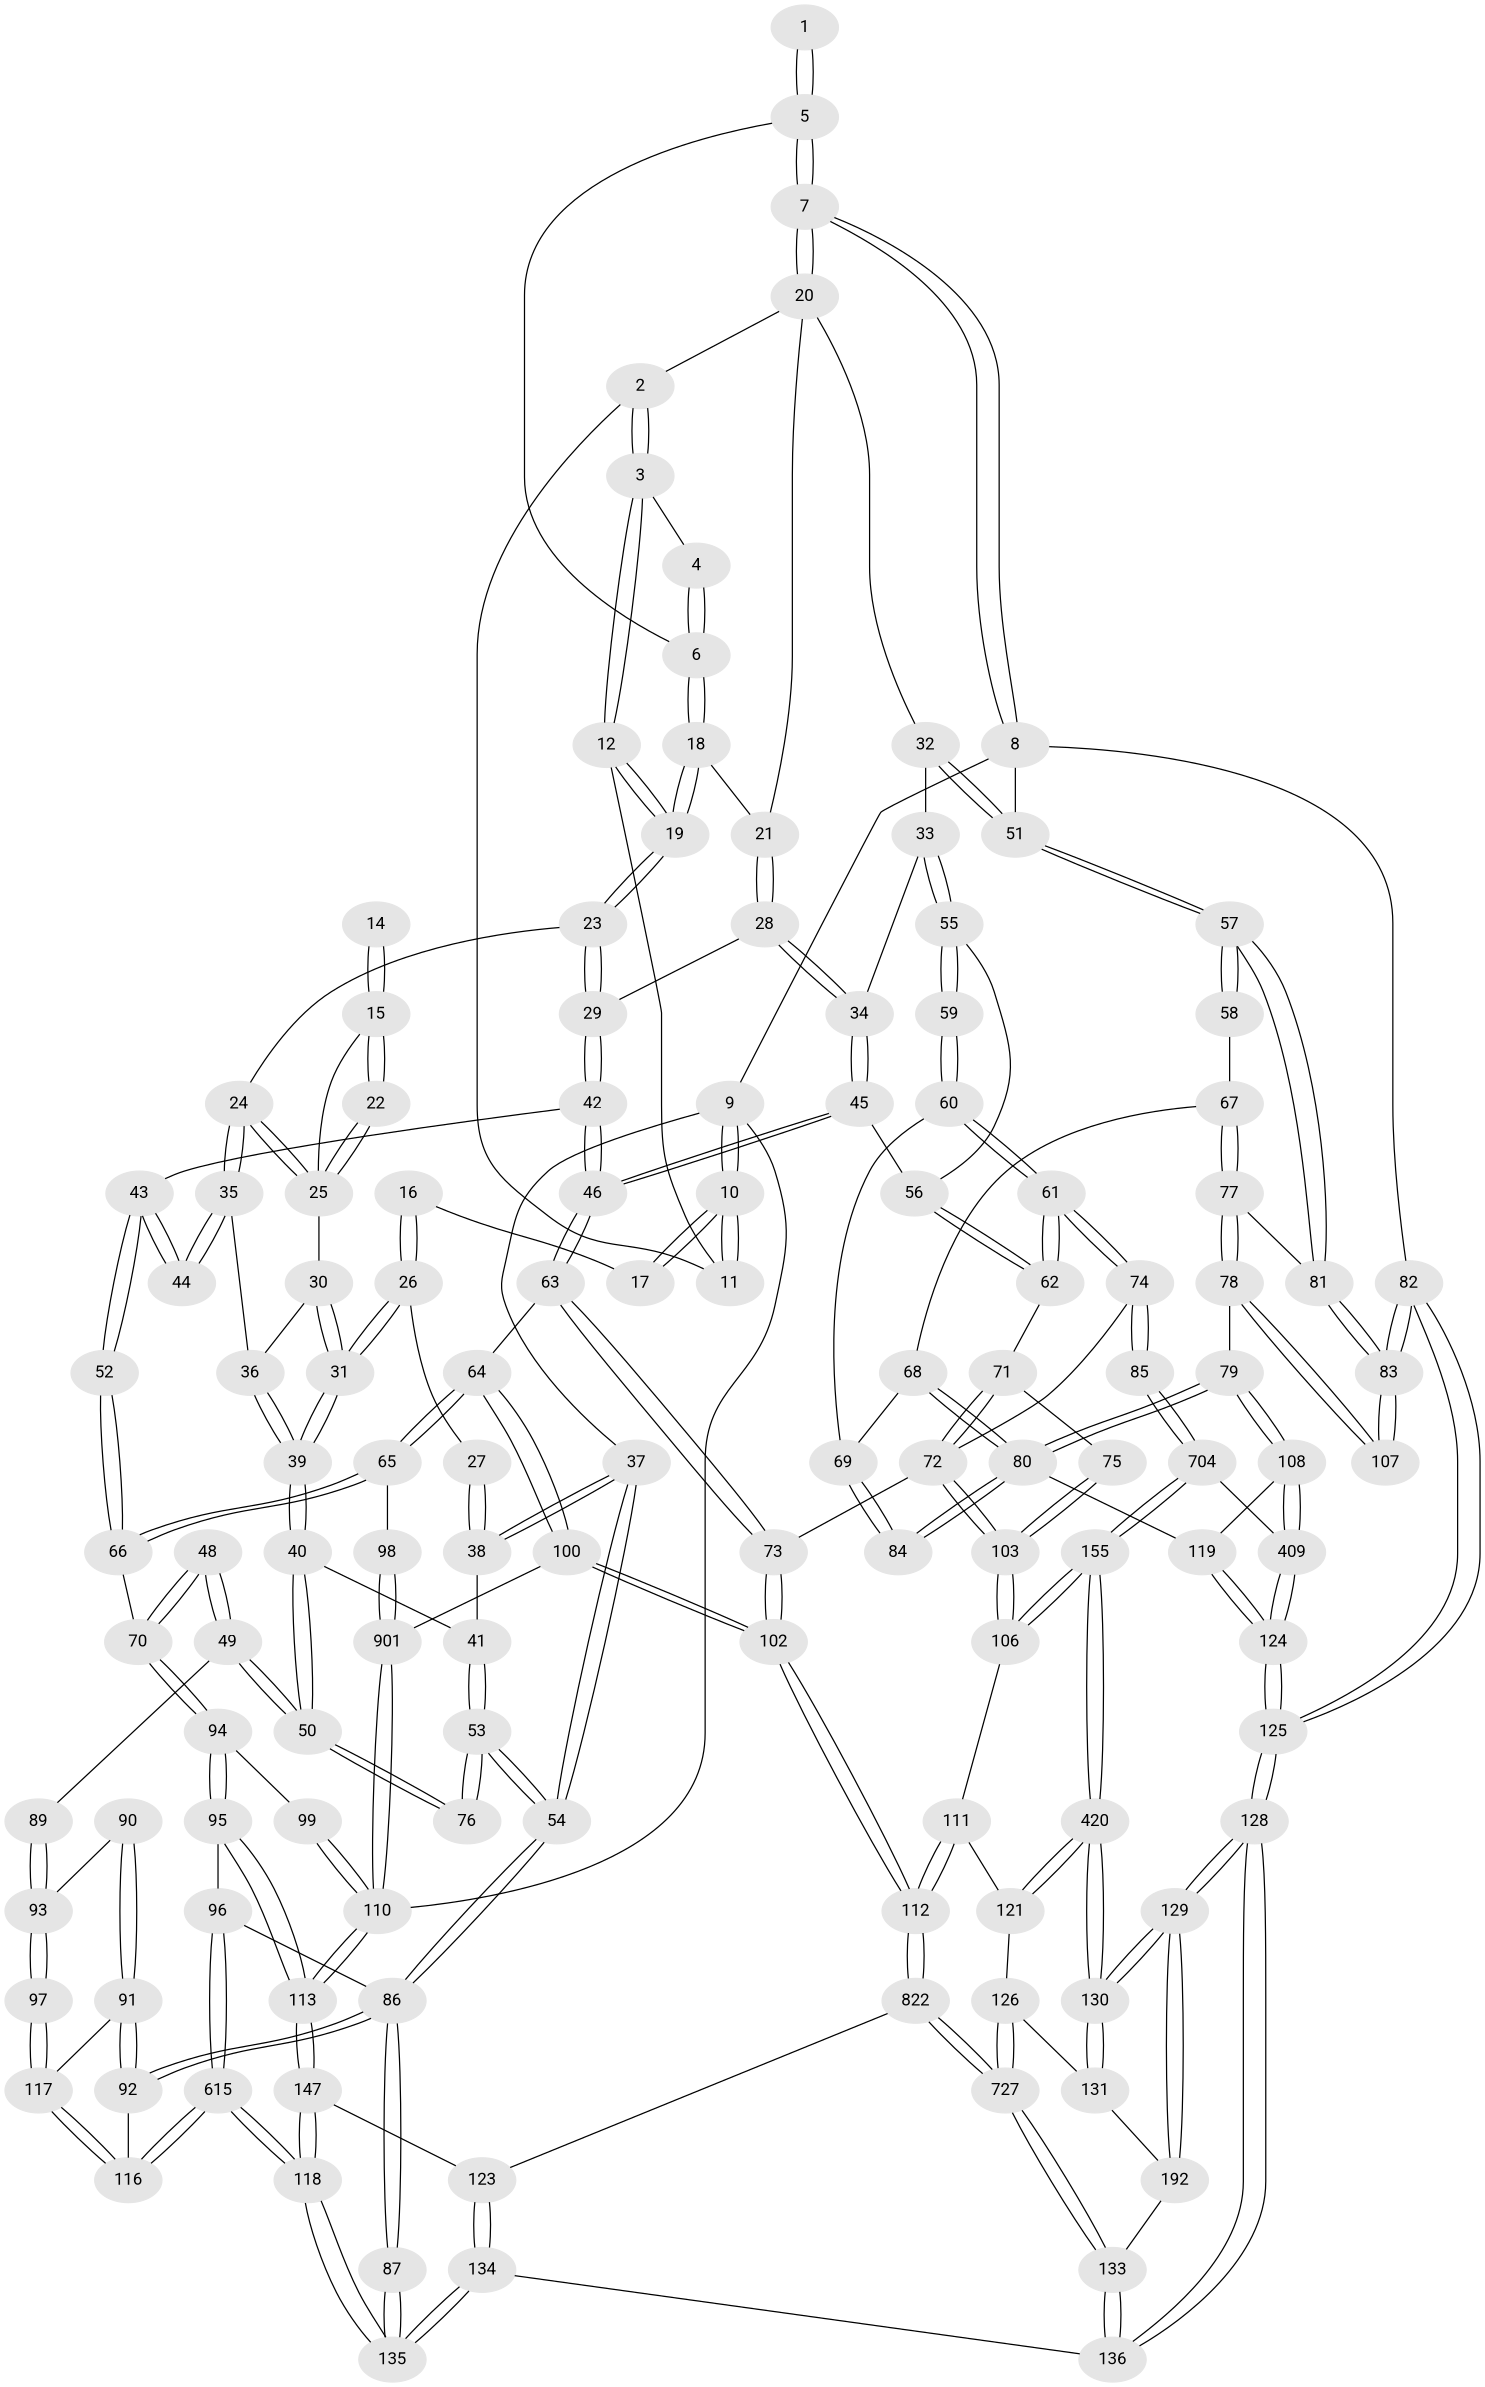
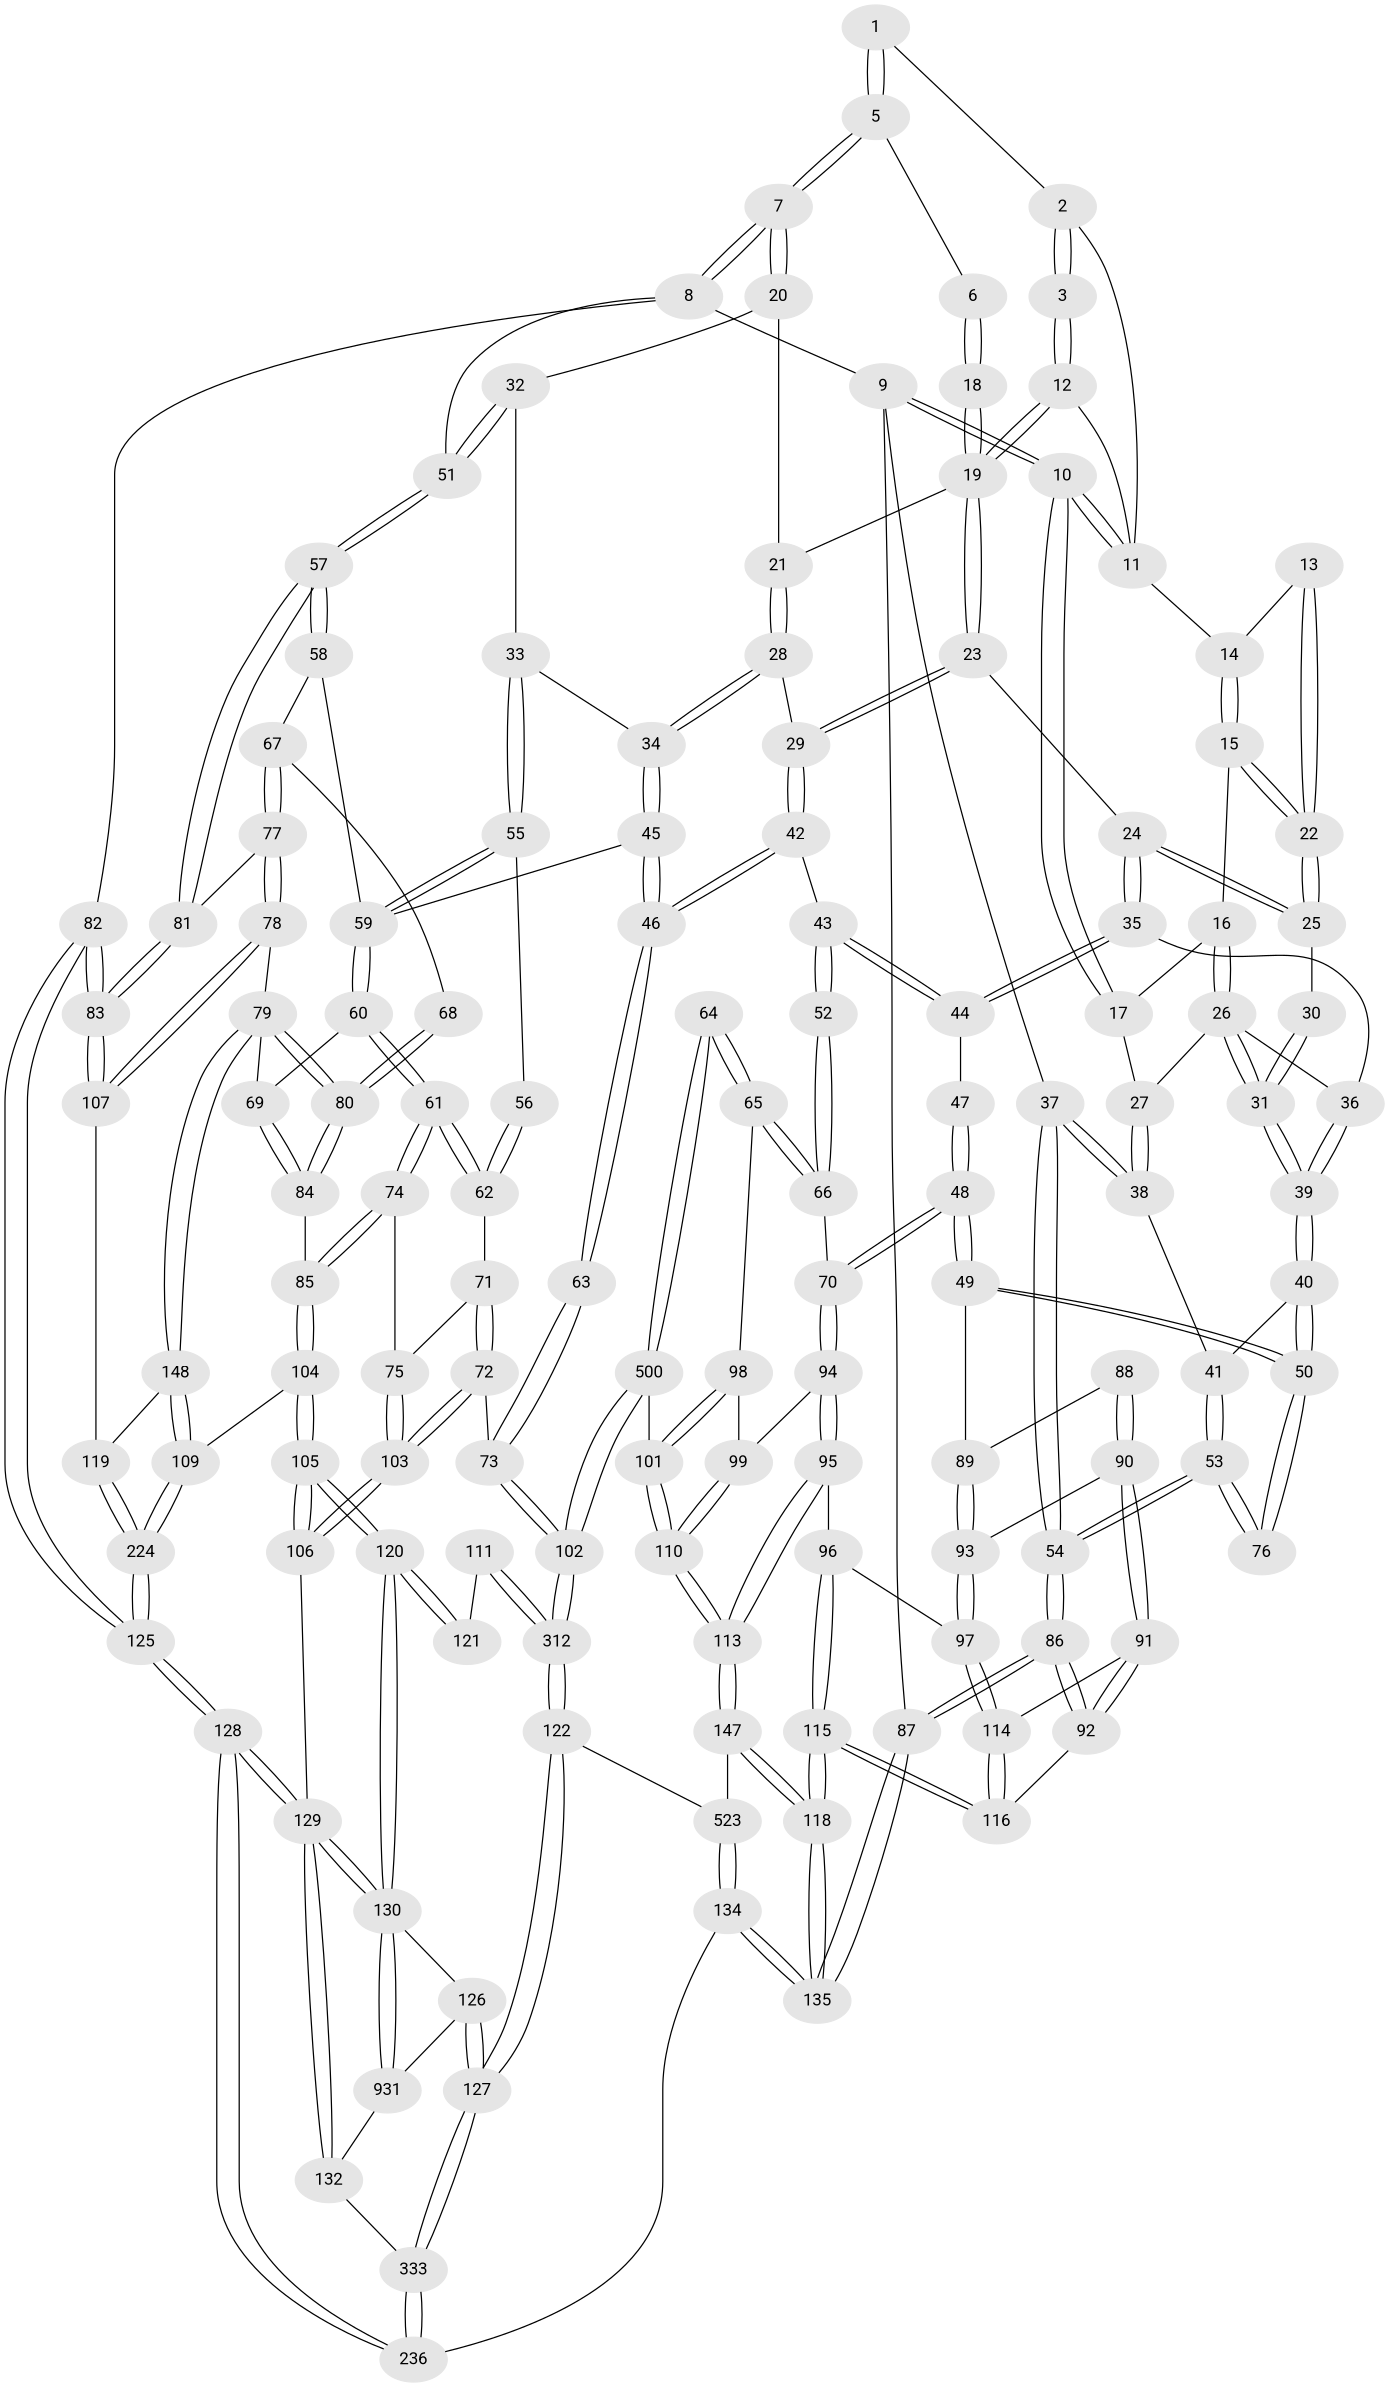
(723, 341) -> (969, 117)
(696, 566) -> none
none -> (1309, 566)
none -> (1181, 610)
none -> (341, 790)
(731, 790) -> (876, 521)
none -> (1129, 1059)
(326, 1098) -> (1226, 835)
none -> (961, 1104)
(891, 1155) -> (508, 880)
none -> (305, 1238)
(285, 1328) -> (1274, 1051)
(510, 1333) -> none
none -> (1125, 1373)
(1054, 1390) -> (395, 1283)
none -> (739, 1418)
(878, 1418) -> (259, 1059)
(1202, 1463) -> (305, 1373)
(1292, 1463) -> (176, 1373)
(1112, 1507) -> (96, 1283)
(567, 1552) -> (649, 1373)
(1095, 1552) -> (305, 1463)
(1292, 1552) -> (186, 1463)
(705, 1600) -> (892, 1059)
(387, 1642) -> (649, 1463)
(1273, 1642) -> (141, 1552)
(981, 1732) -> (304, 1687)
(1095, 1821) -> (390, 1552)
(916, 1911) -> (557, 1642)
(1008, 1956) -> (430, 1956)
(308, 1957) -> (888, 1592)
(916, 2001) -> (557, 1732)
(39, 2091) -> (997, 1732)
(218, 2091) -> (817, 1732)
(1005, 2091) -> (477, 2091)
(1095, 2091) -> (387, 2091)
(482, 2180) -> (728, 1821)
(1175, 2180) -> (329, 2180)
(1113, 2270) -> (414, 2270)
(1113, 2360) -> (414, 2360)
